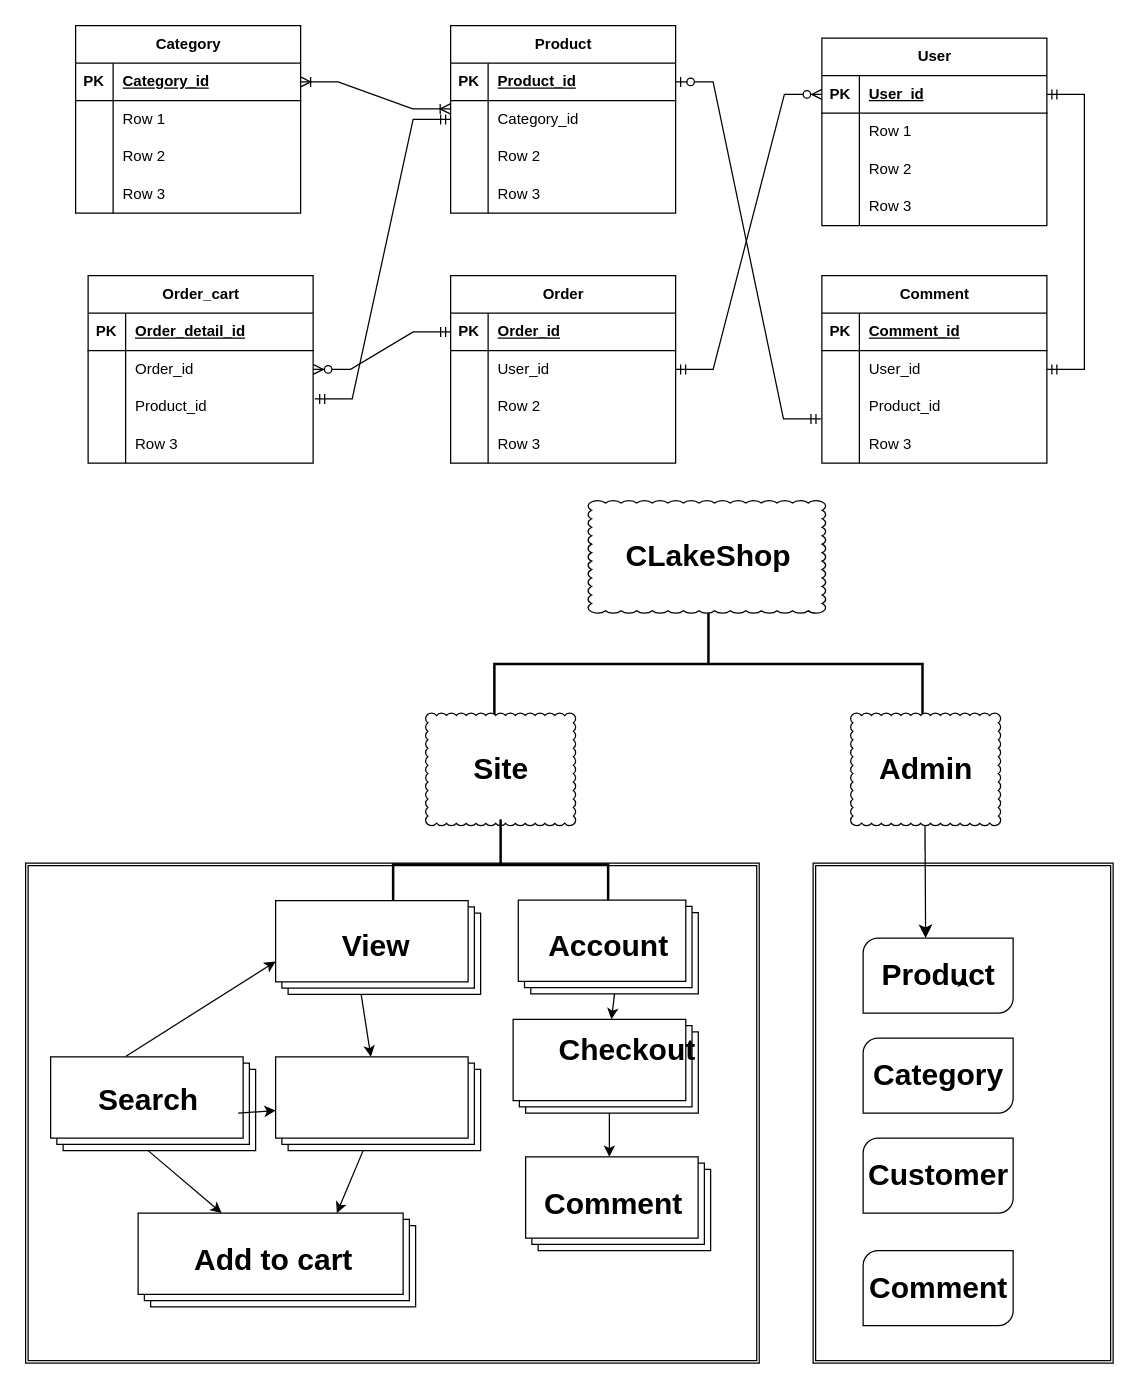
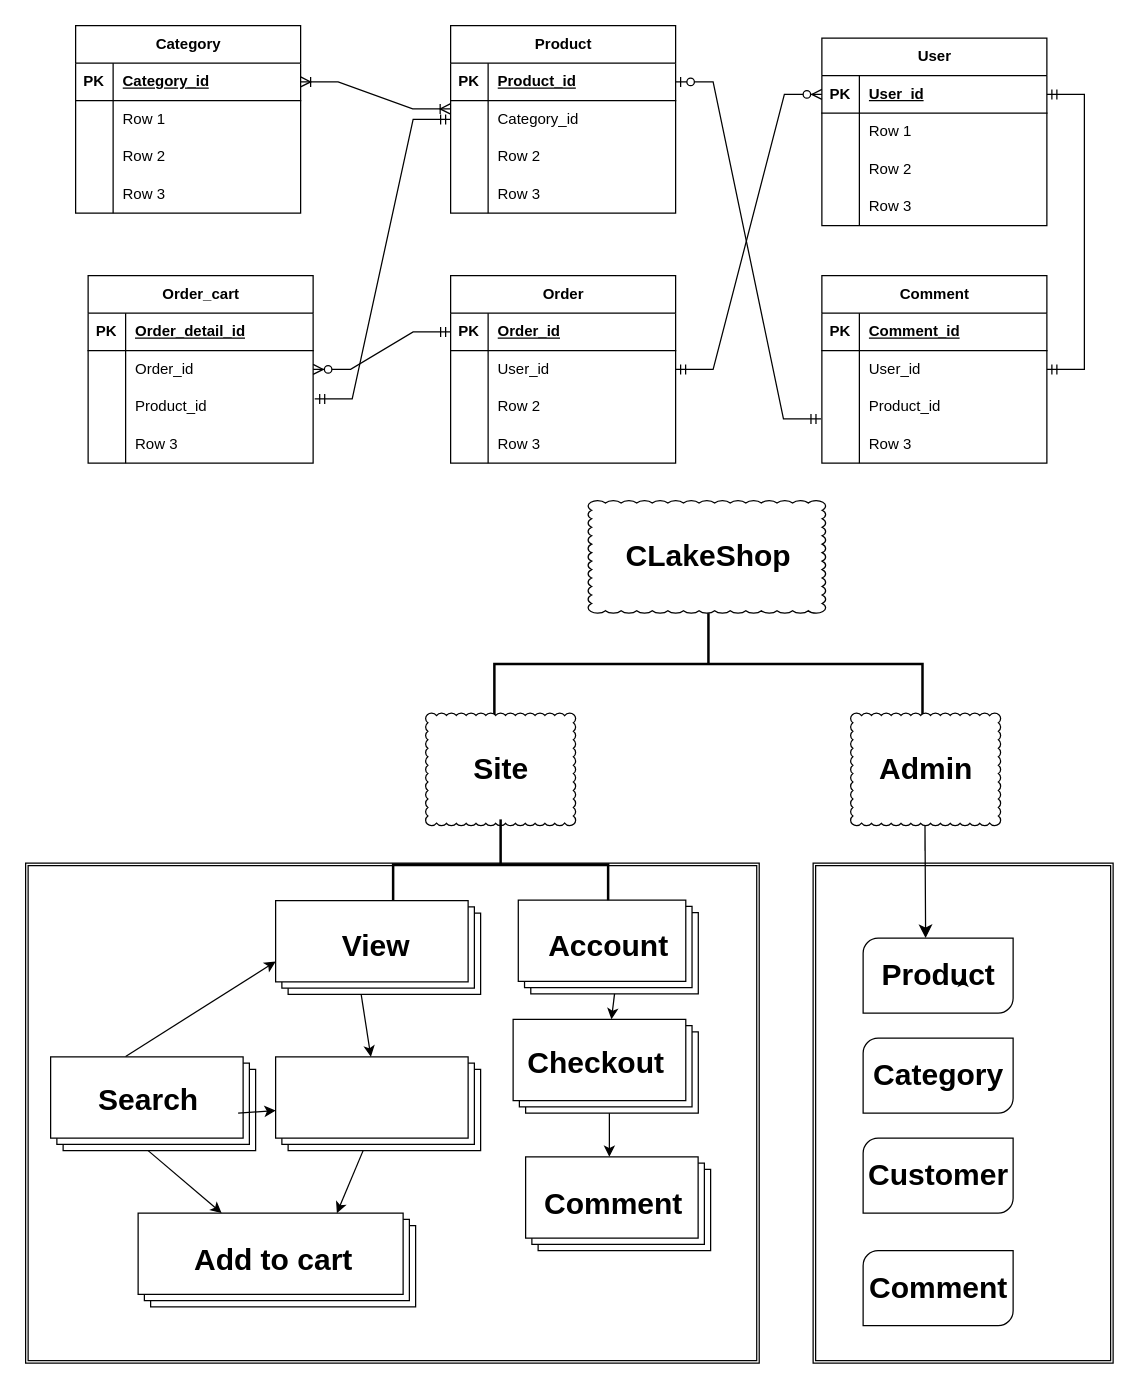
(626, 1051) -> (595, 1063)
